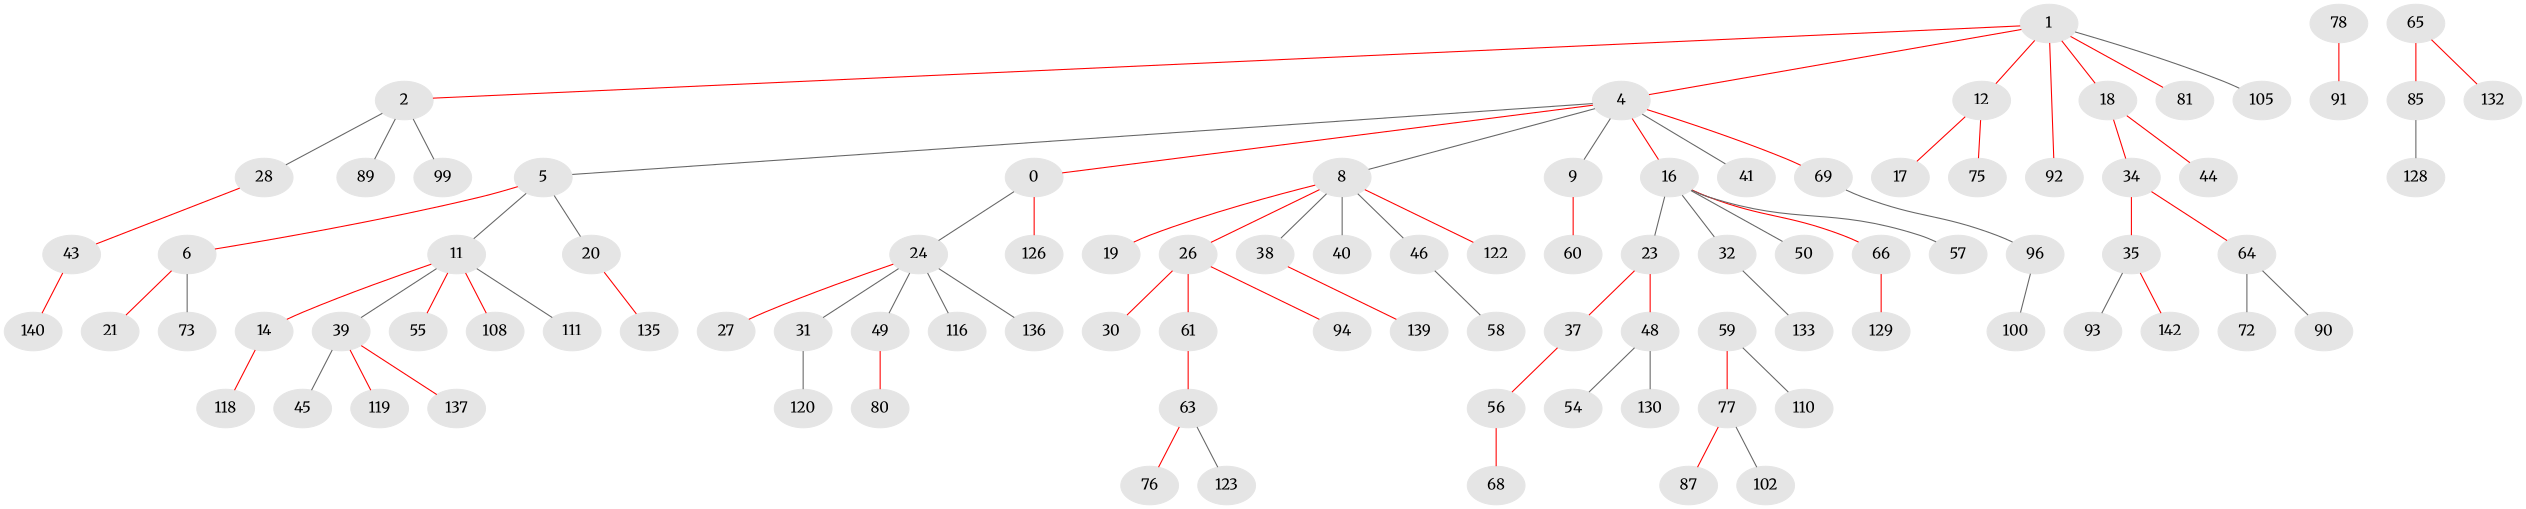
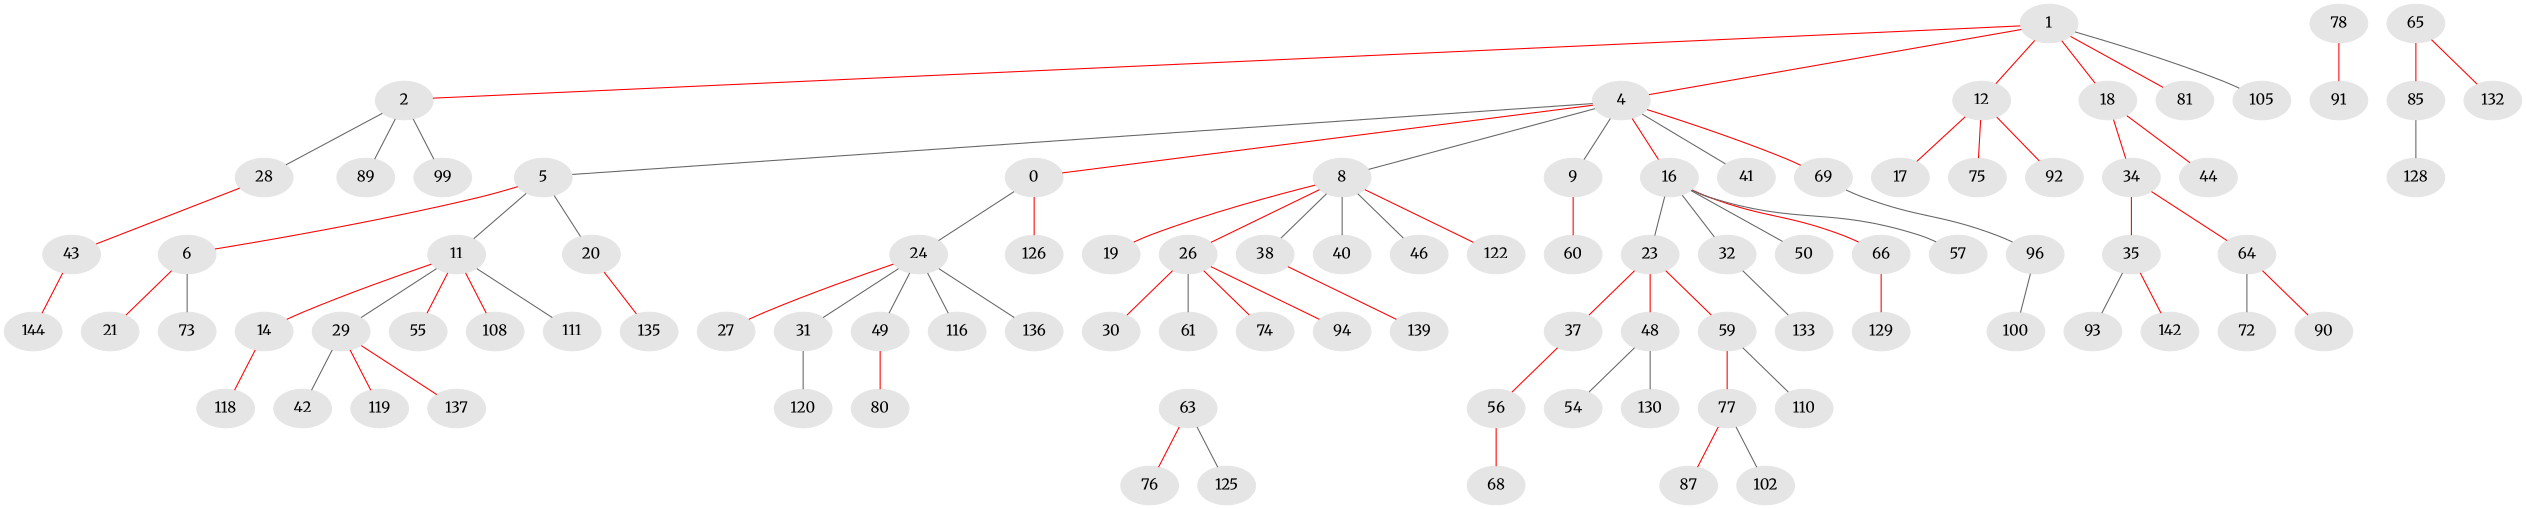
(2052, 100) -> (2018, 139)
(1188, 293) -> (1188, 293)
none -> (1689, 293)
(2285, 293) -> (2285, 293)
(33, 332) -> (33, 332)
(341, 332) -> (341, 332)
none -> (1265, 332)
(1496, 332) -> none
(1188, 370) -> none
(303, 409) -> (303, 409)
(1227, 486) -> (1227, 486)
